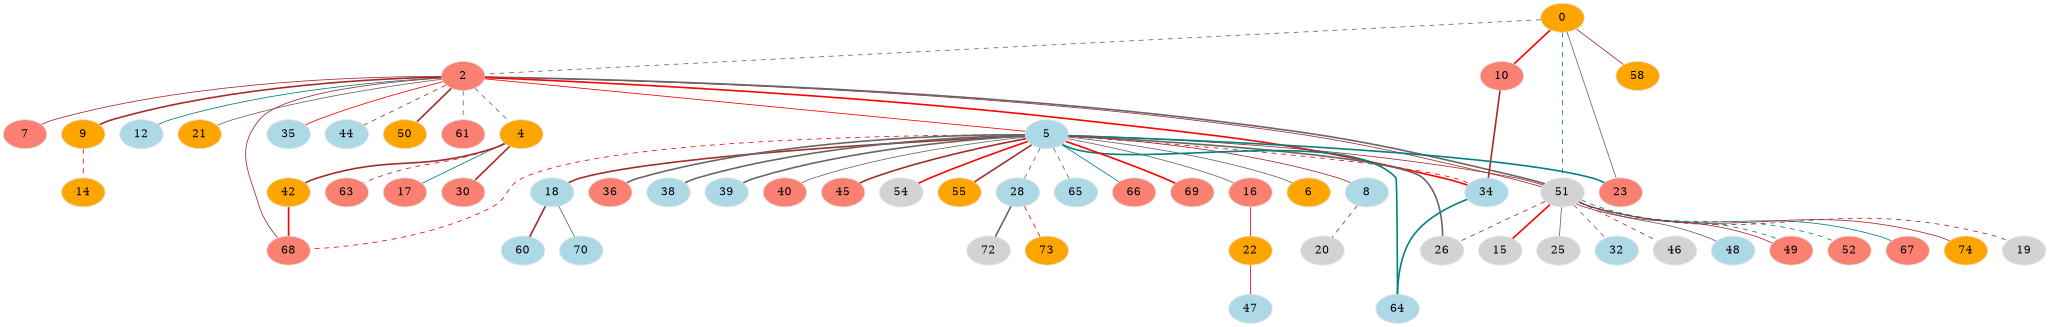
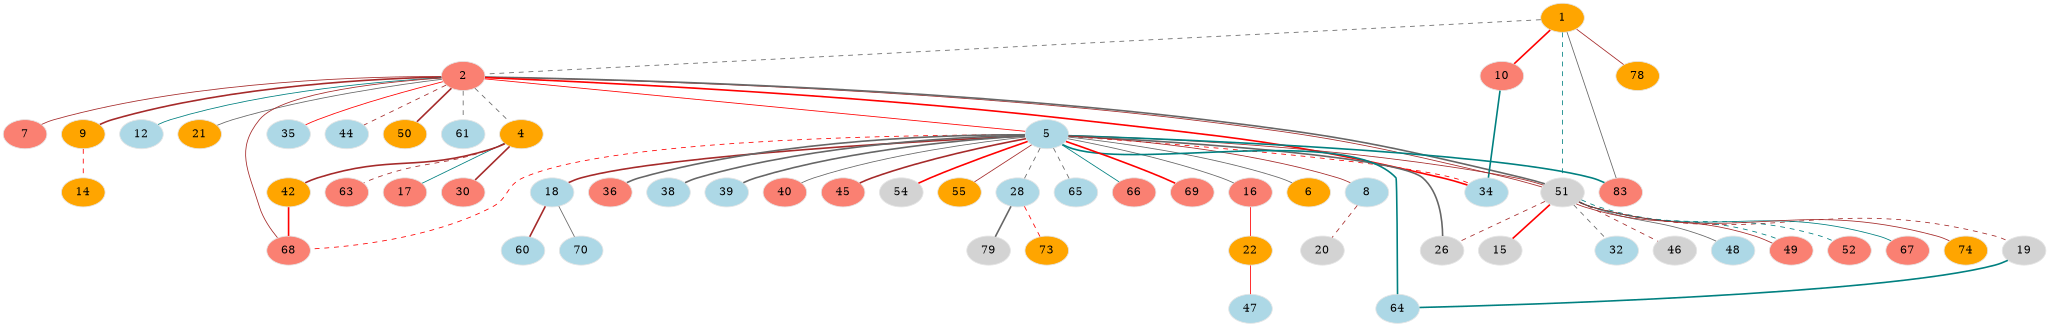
(1563, 18) -> (1563, 18)
(1638, 76) -> (1638, 76)
(463, 134) -> (463, 134)
(1494, 134) -> (1494, 134)
(1003, 163) -> (1003, 163)
(1621, 192) -> (1621, 192)
(1415, 234) -> (1715, 296)
(989, 251) -> (989, 251)
(1558, 251) -> none
